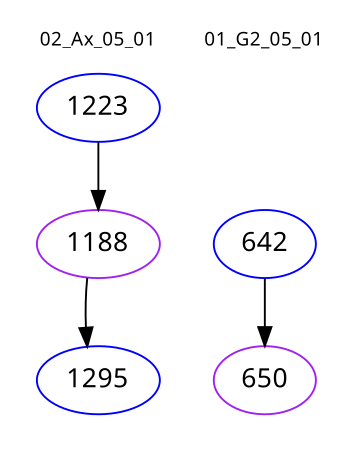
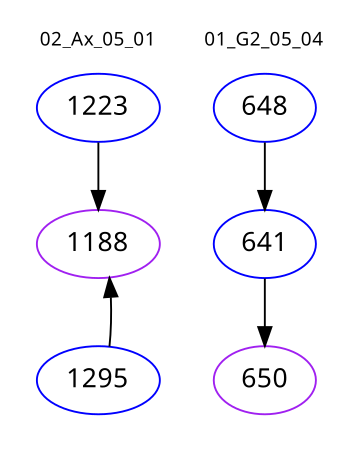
(265, 41) -> (265, 41)
none -> (265, 108)
(265, 244) -> (265, 244)
(86, 303) -> (111, 322)
